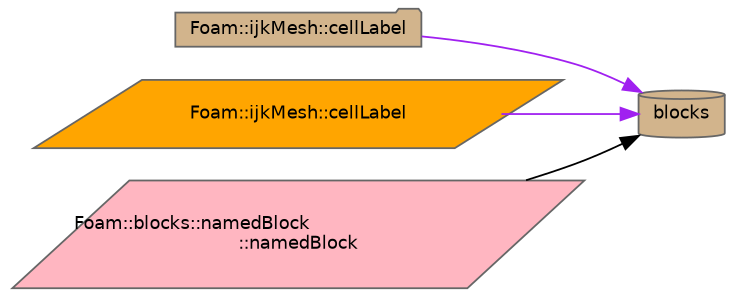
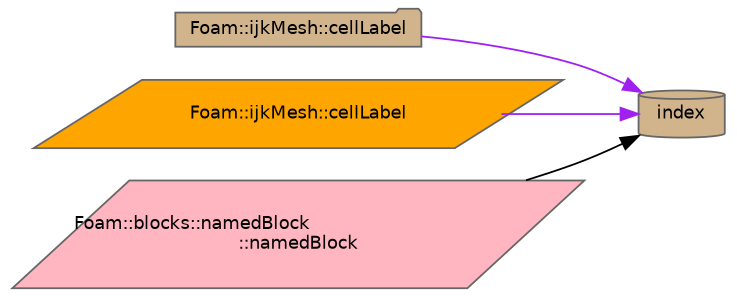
(682, 114) -> (682, 114)
